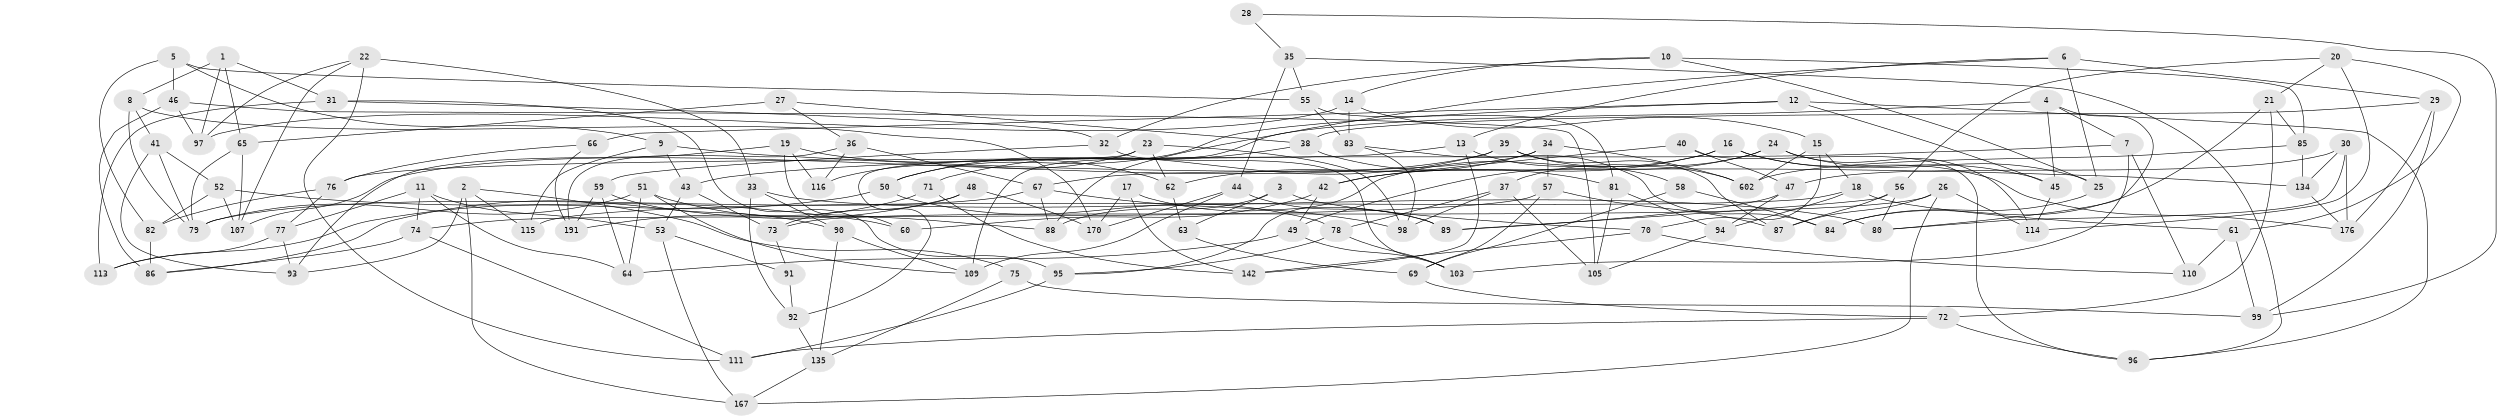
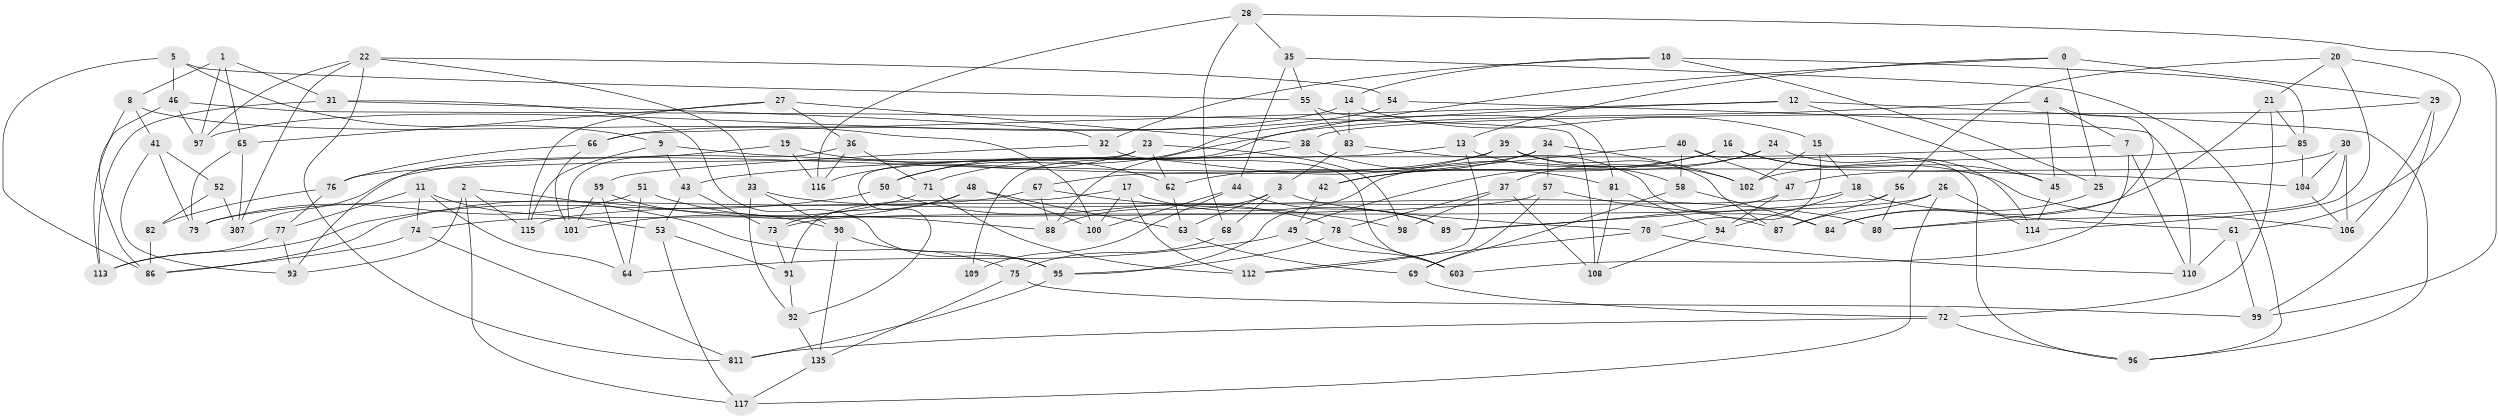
(2065, 57) -> (2065, 57)
none -> (1002, 62)
none -> (1392, 101)
none -> (610, 120)
(100, 131) -> (3, 149)
(1982, 164) -> none
none -> (1681, 166)
(143, 173) -> (96, 184)
(984, 174) -> (900, 171)
(1411, 176) -> (1315, 166)
(1747, 187) -> (1747, 187)
(2303, 187) -> (2303, 187)
none -> (938, 200)
none -> (1077, 211)
(237, 231) -> (237, 231)
(571, 231) -> (571, 231)
(905, 231) -> none
(1094, 231) -> (1094, 231)
none -> (1227, 231)
(2347, 231) -> (2347, 231)
(799, 254) -> none
(904, 255) -> (964, 252)
(1249, 274) -> (1249, 274)
(1457, 274) -> (1457, 274)
(1595, 274) -> (1595, 274)
(736, 361) -> (736, 361)
(741, 404) -> (741, 404)
